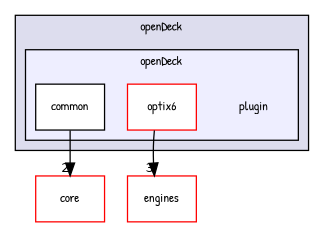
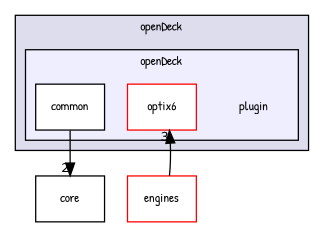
(153, 147) -> (170, 160)
(70, 199) -> (70, 199)
